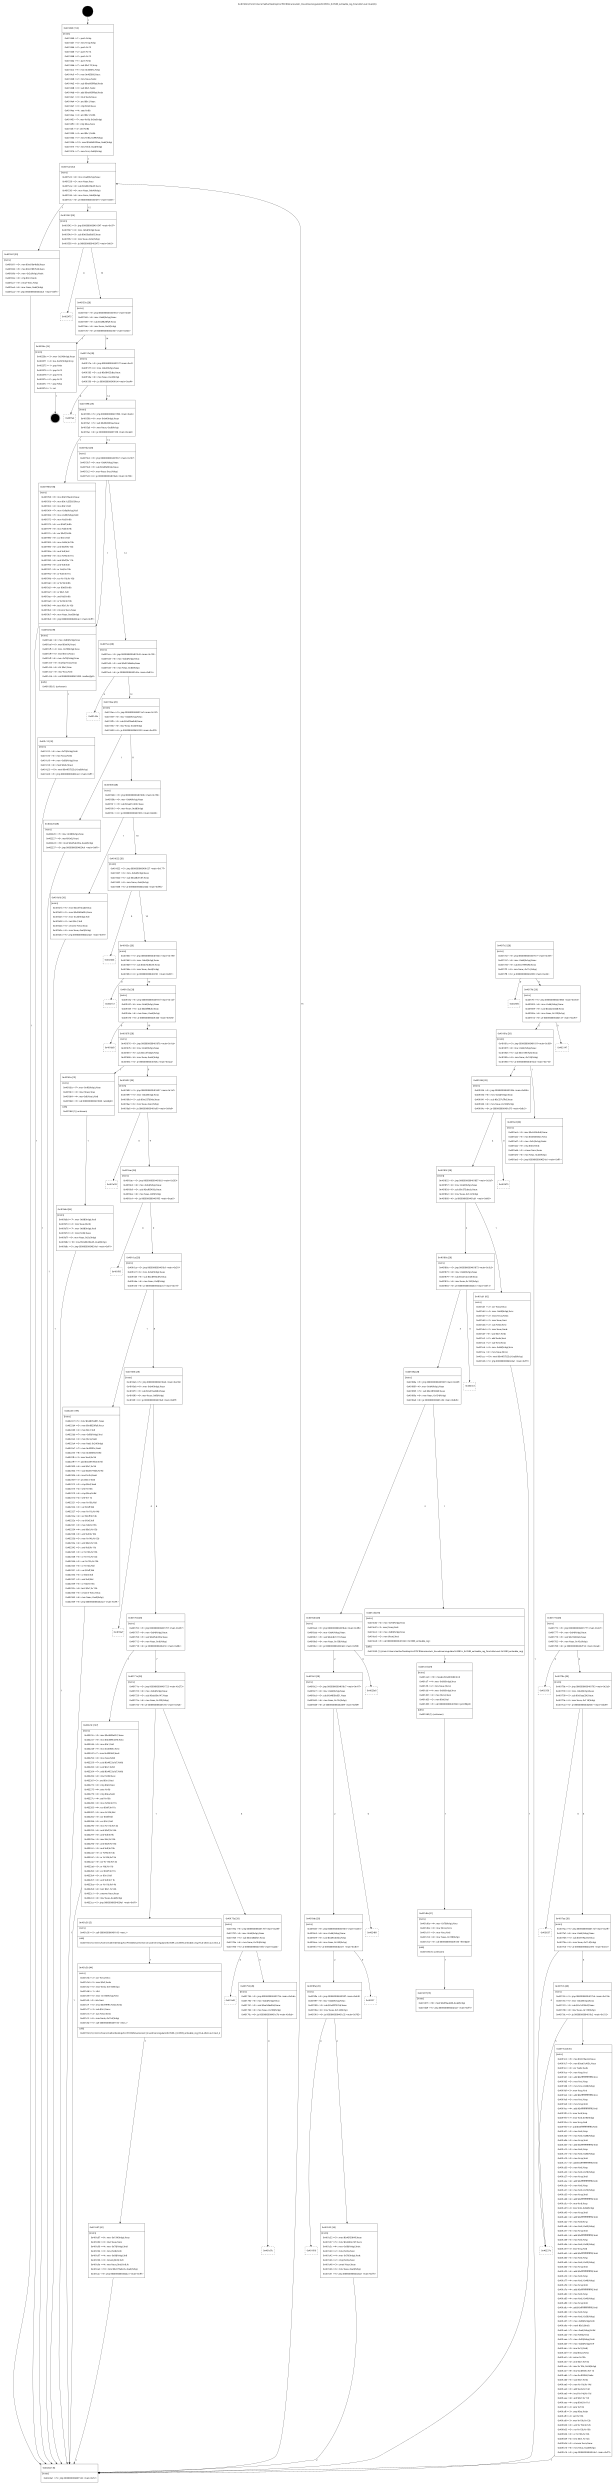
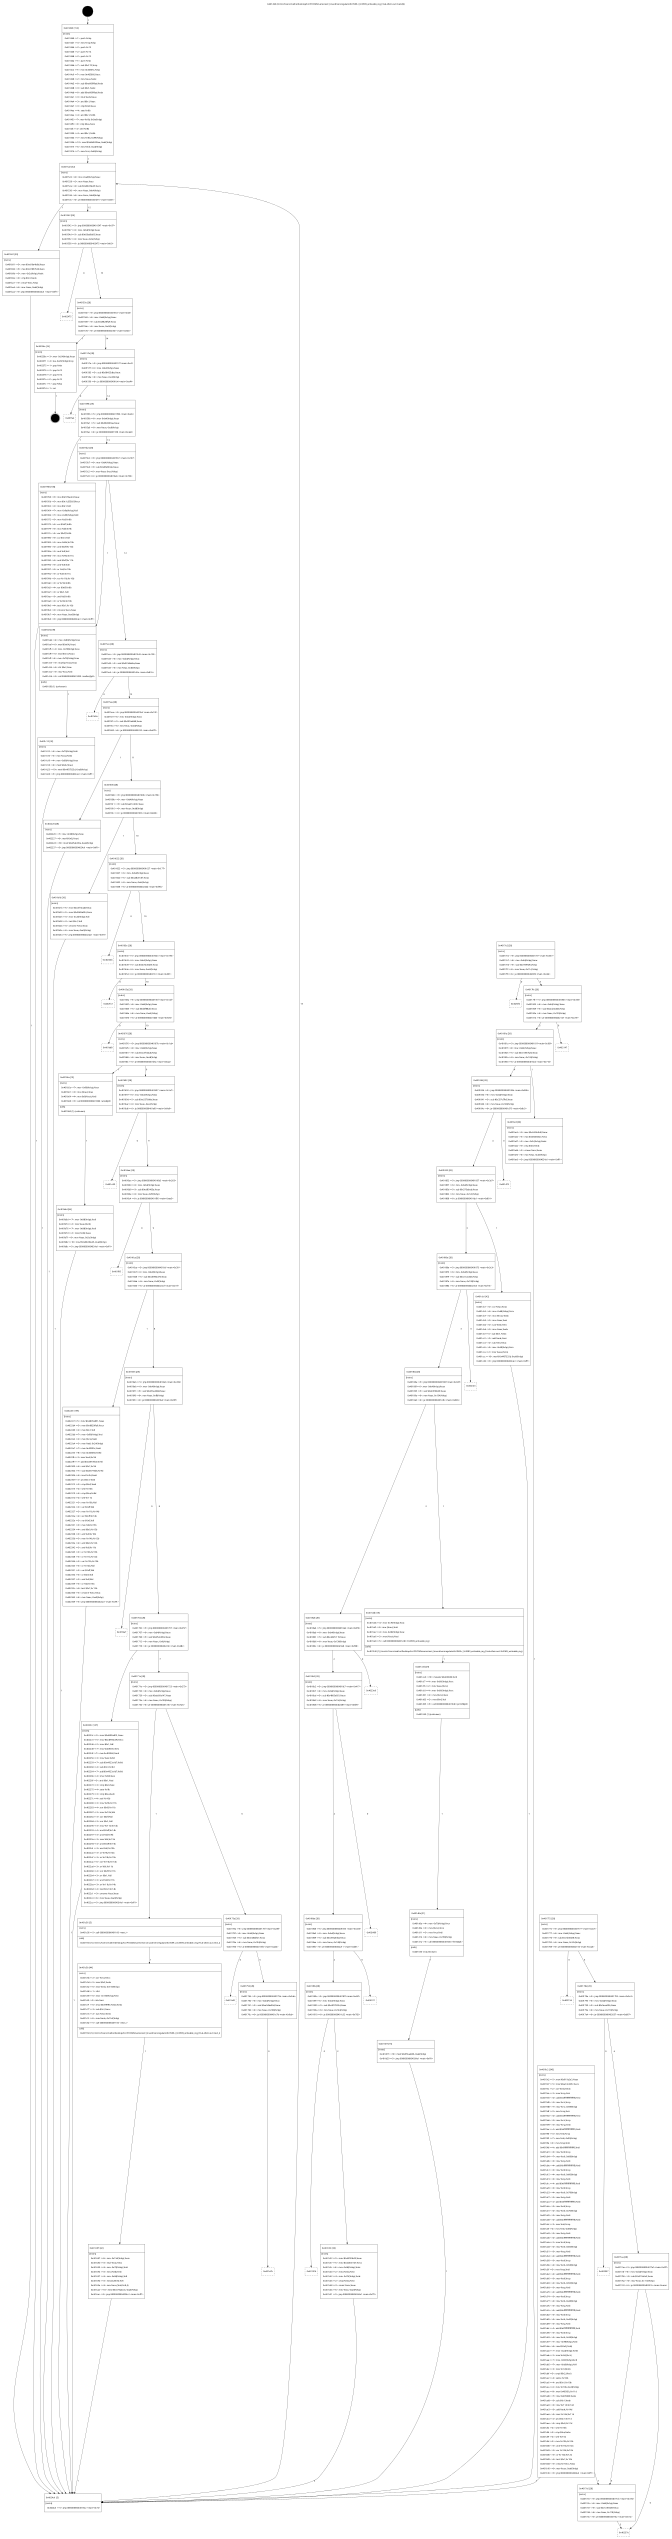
(583, 2031) -> (596, 2478)
none -> (420, 2412)
